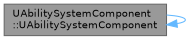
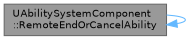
(85, 20) -> (85, 20)
